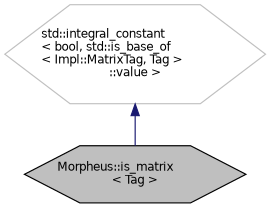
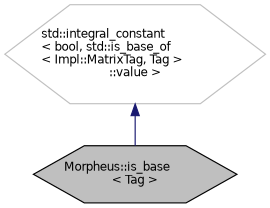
(135, 174) -> (135, 174)
